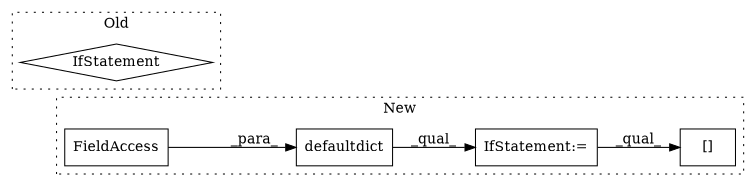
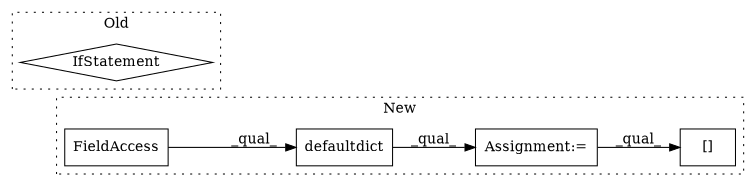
(254, 140) -> (254, 140)
(536, 147) -> (536, 147)
